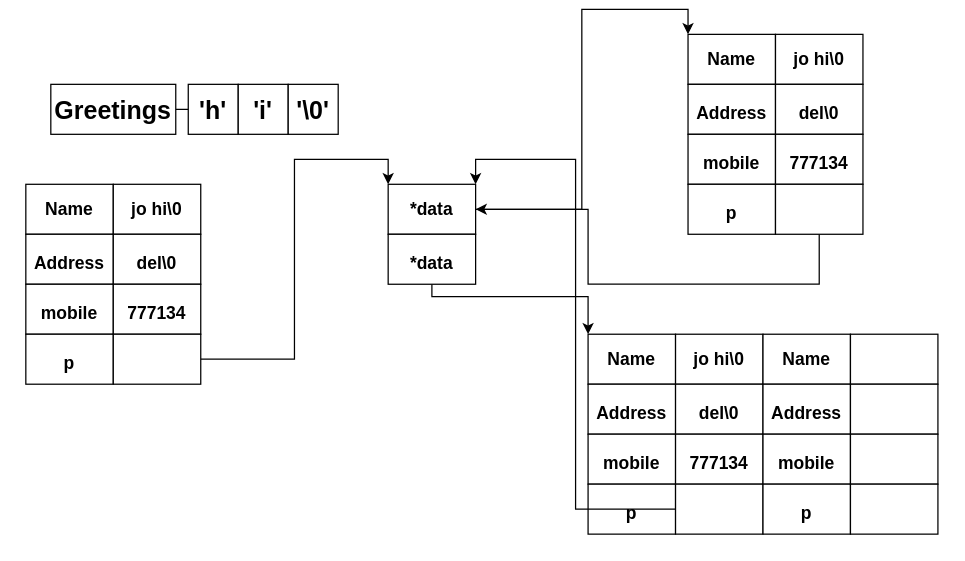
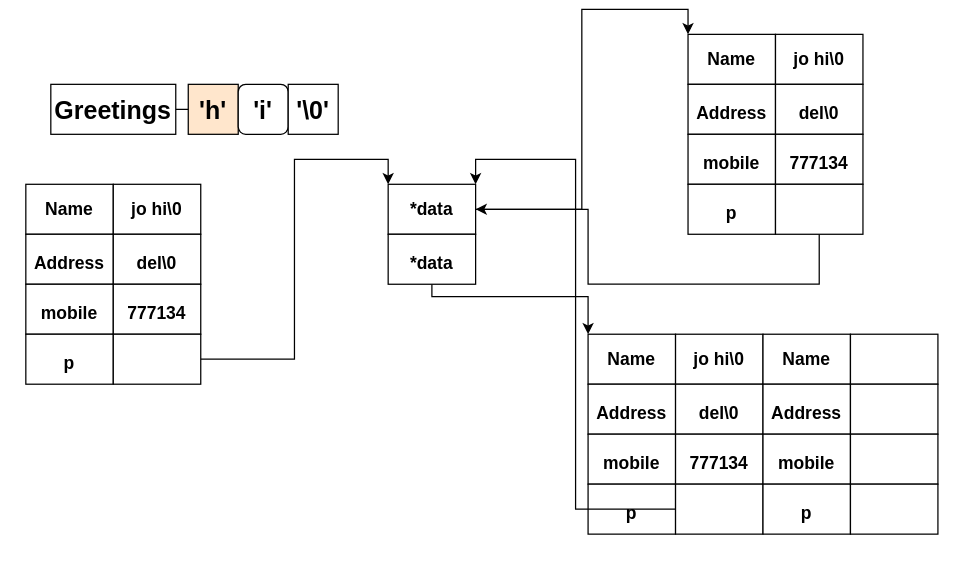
(213, 109) -> (213, 109)
(263, 109) -> (263, 109)
